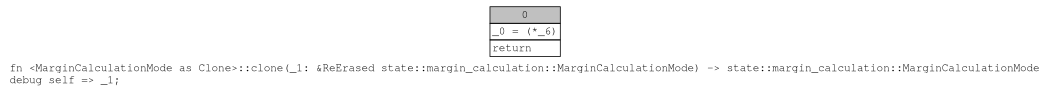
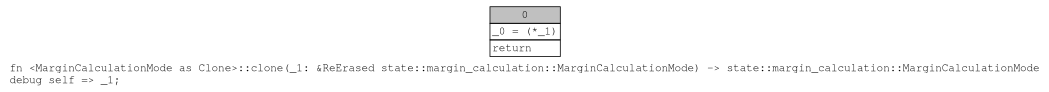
(525, 31) -> (525, 31)
